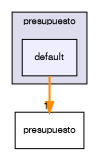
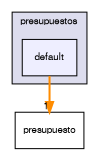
(50, 22) -> (50, 22)
